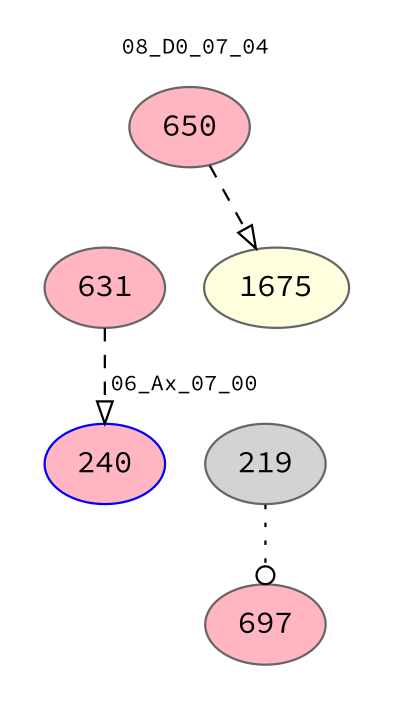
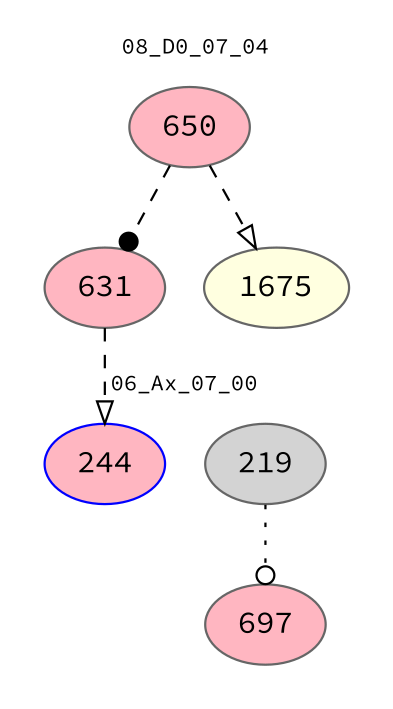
none -> (152, 199)
(105, 464) -> (105, 464)
